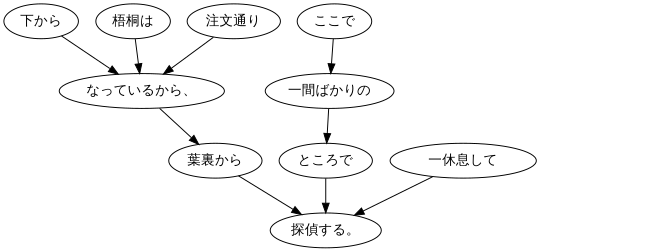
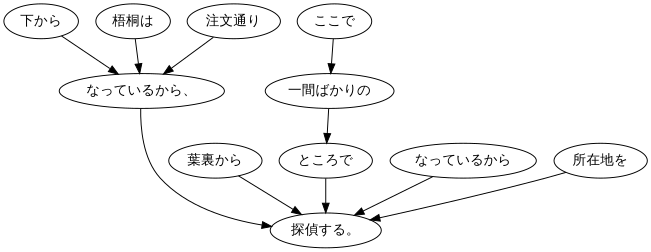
(176, 123) -> (175, 191)
(463, 161) -> (463, 161)
none -> (601, 161)
